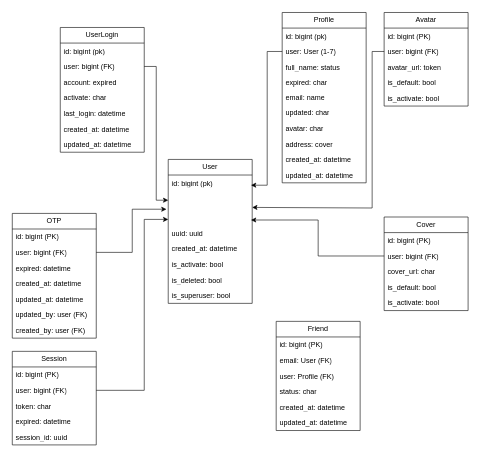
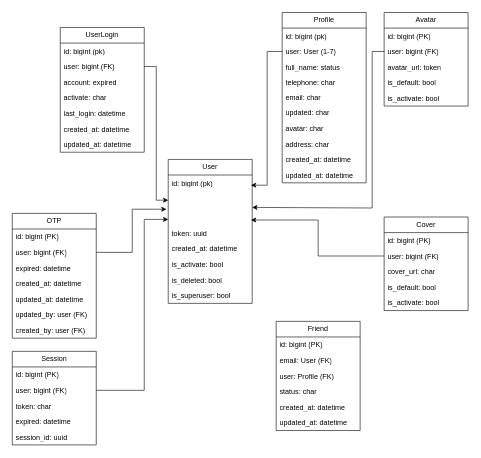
(309, 83) -> (313, 83)
(304, 98) -> (304, 98)
(312, 144) -> (310, 144)
(188, 234) -> (191, 234)
